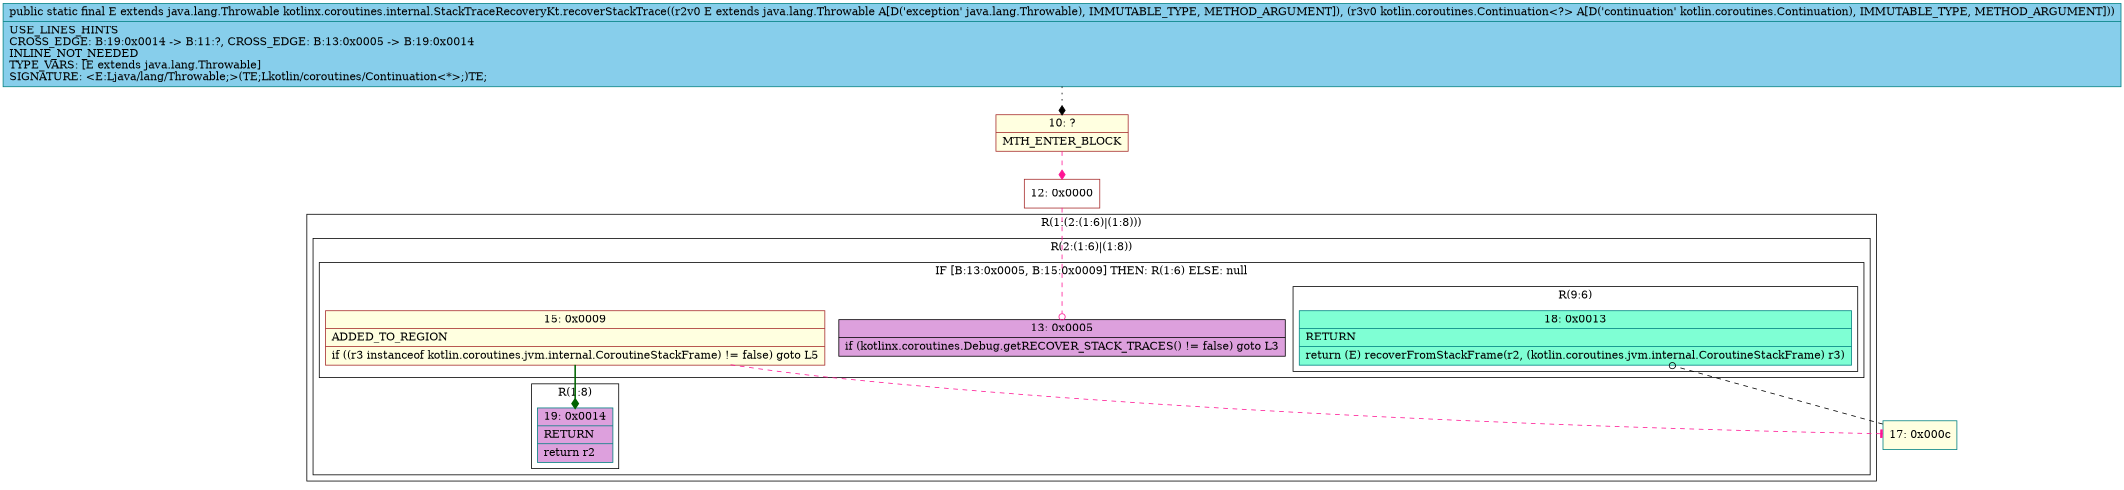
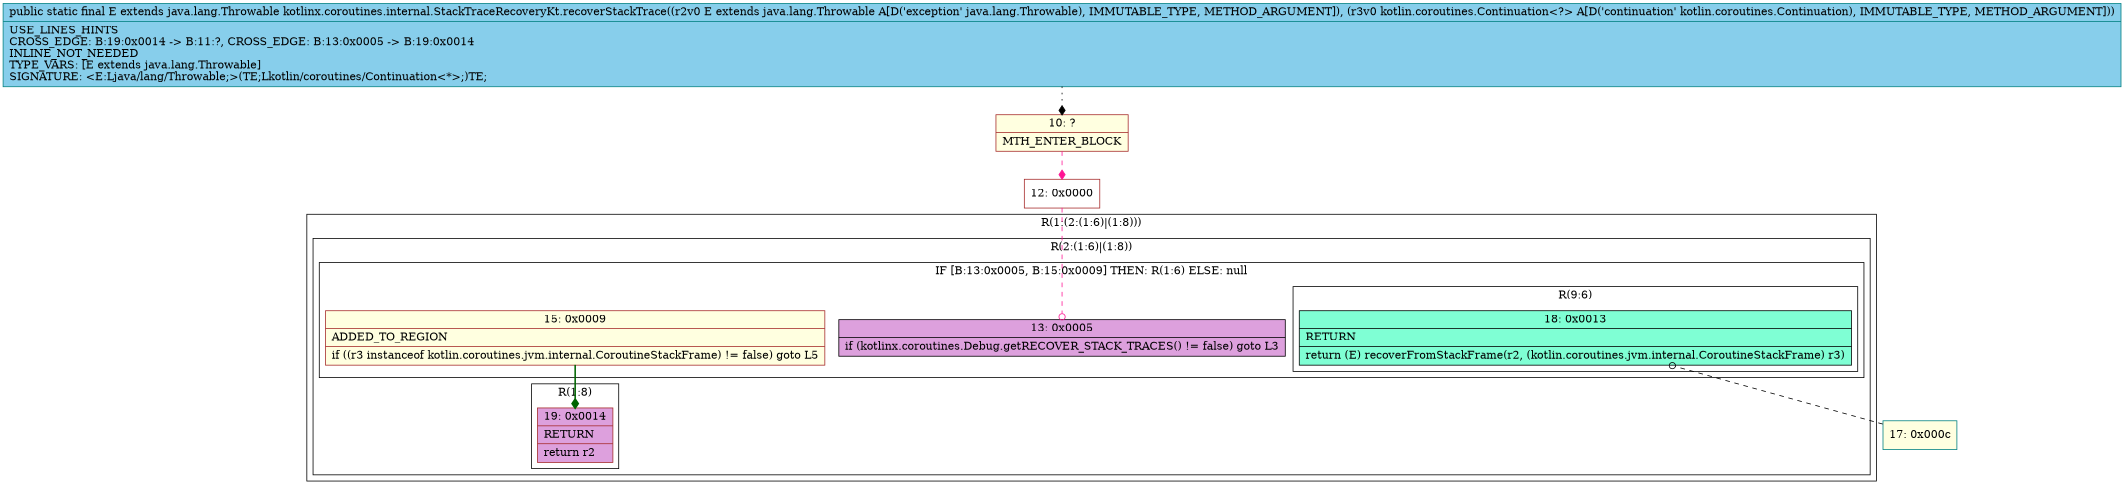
(1575, 338) -> (1575, 338)
(1304, 413) -> none
(575, 435) -> (575, 435)
